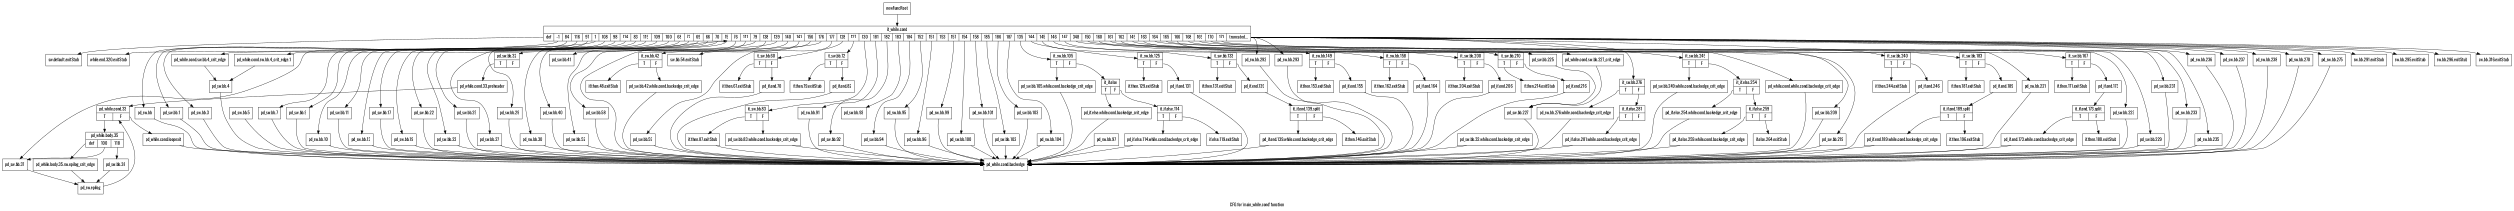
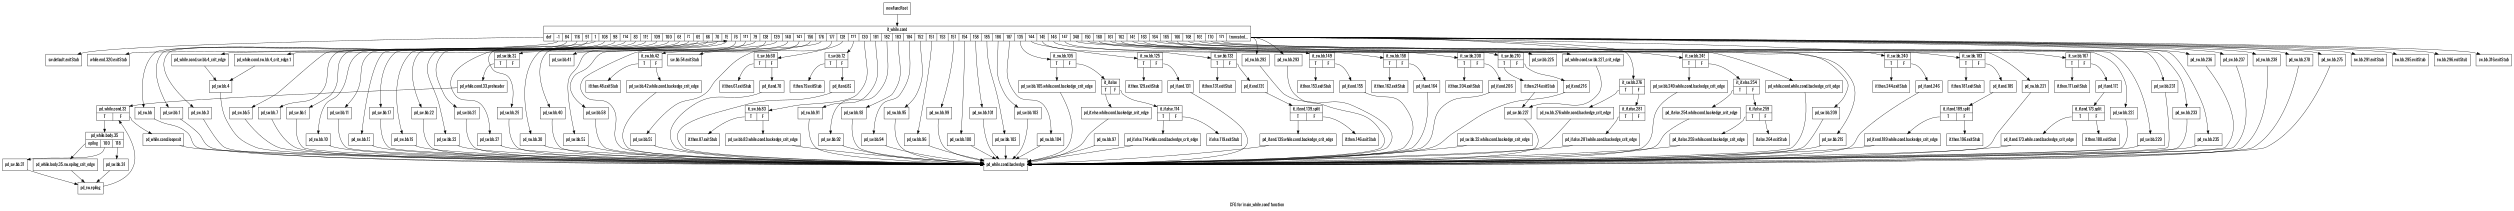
(304, 55) -> (426, 51)
(1590, 96) -> (1531, 97)
(92, 143) -> (93, 143)
(841, 159) -> (904, 157)
